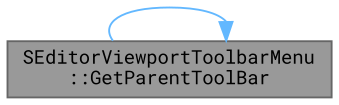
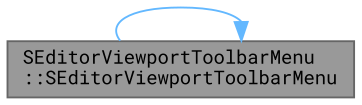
(170, 69) -> (181, 69)
